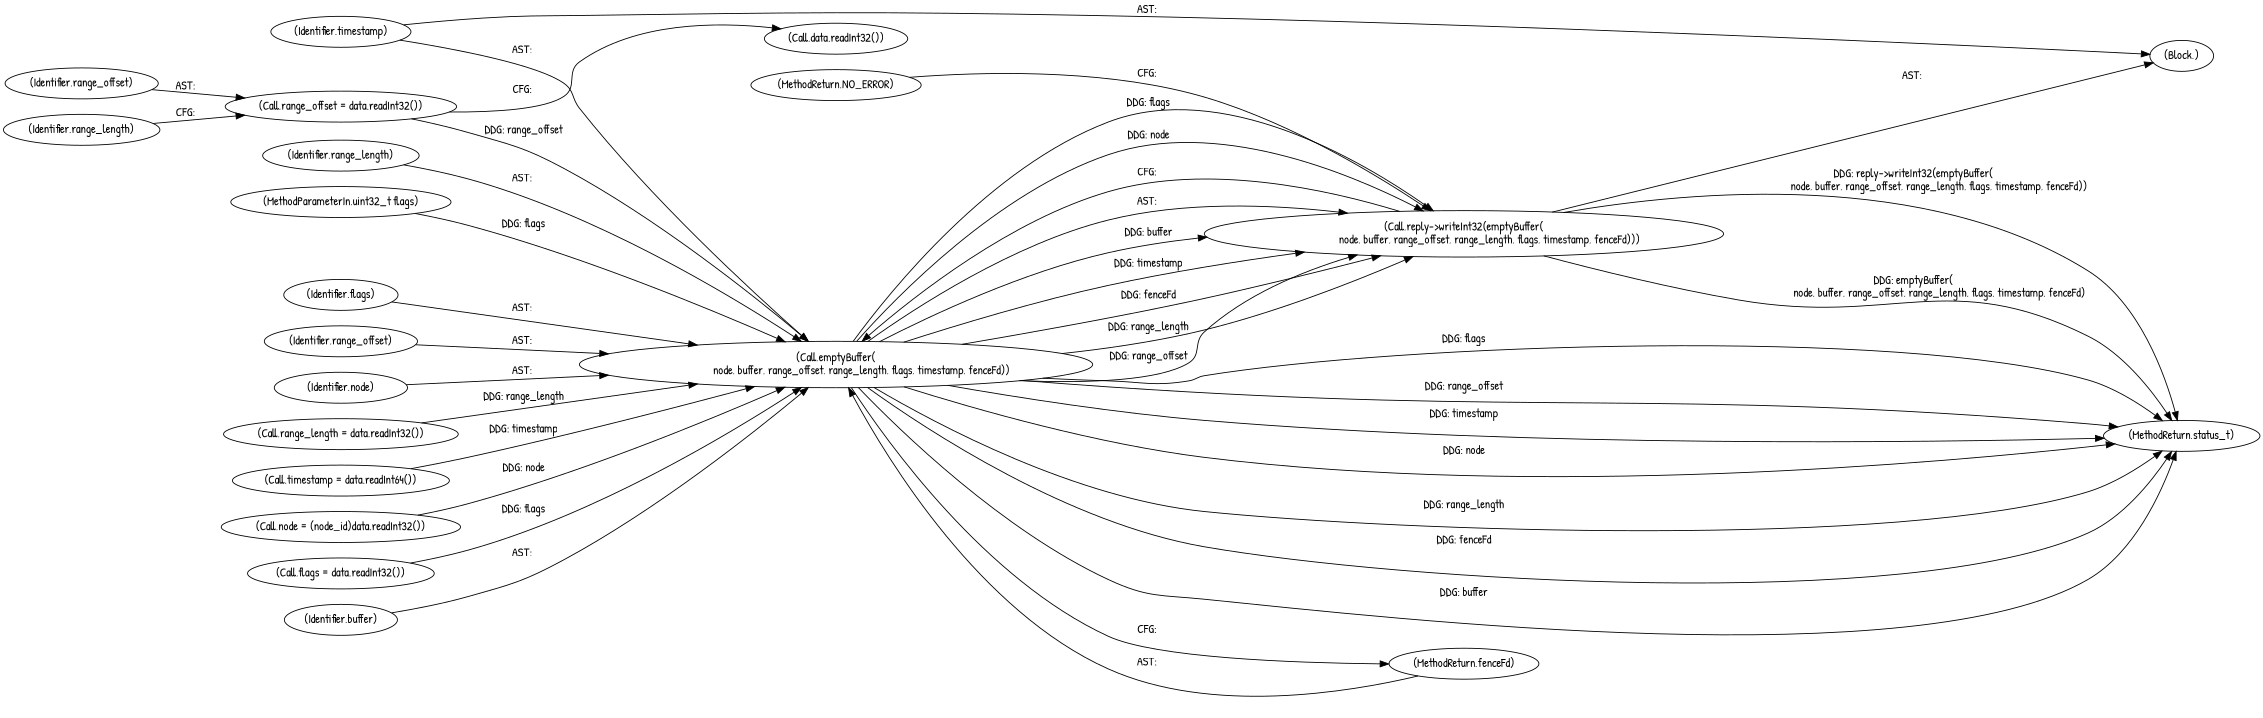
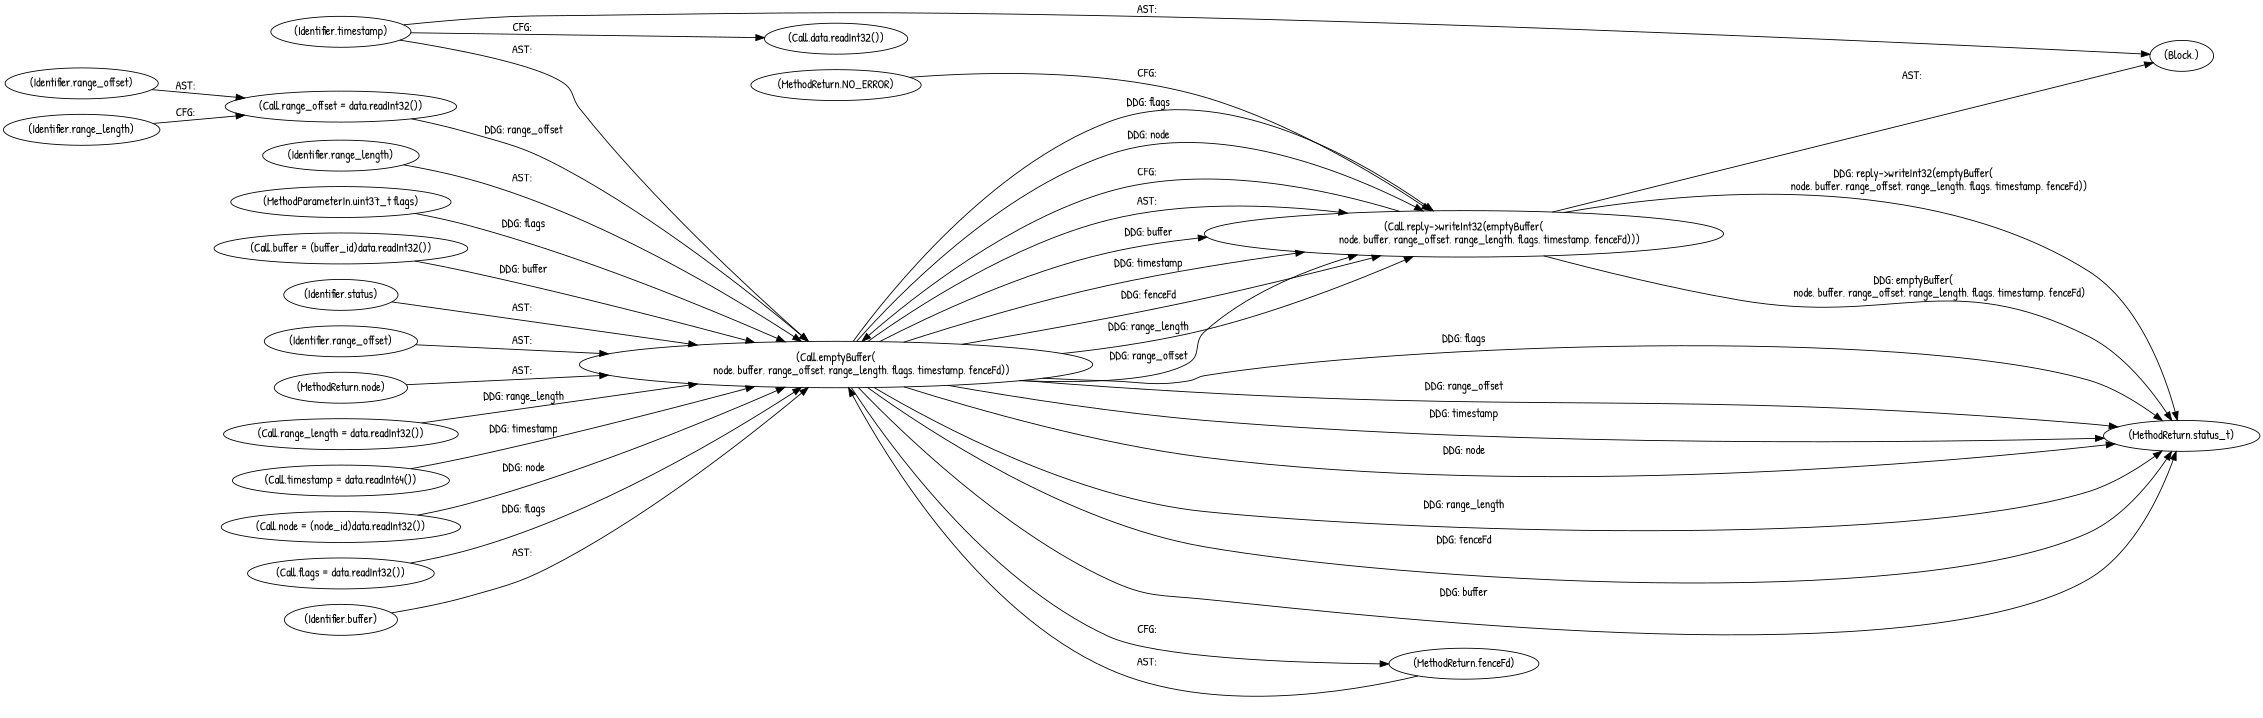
(598, 51) -> (583, 35)
(341, 202) -> (341, 202)
none -> (341, 248)
(341, 295) -> (341, 295)
(341, 388) -> (341, 388)
